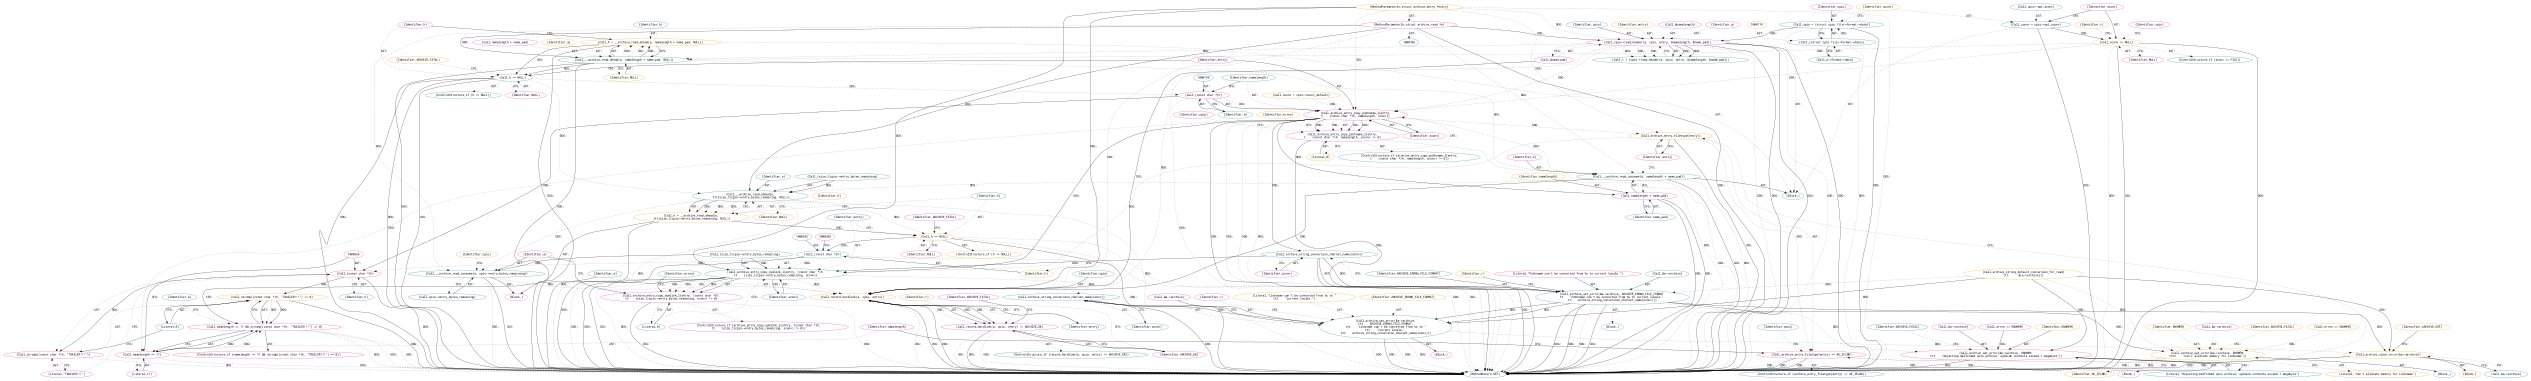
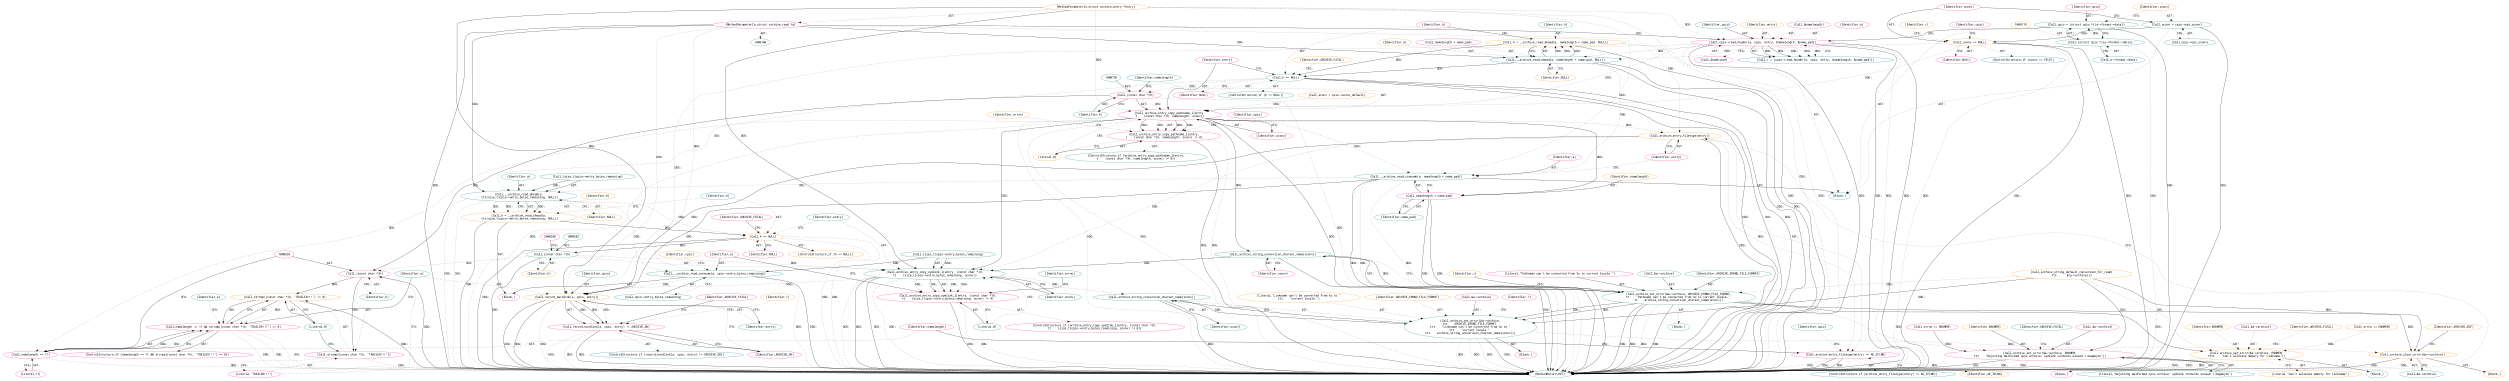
none -> (2176, 34)
(1150, 121) -> (1091, 169)
